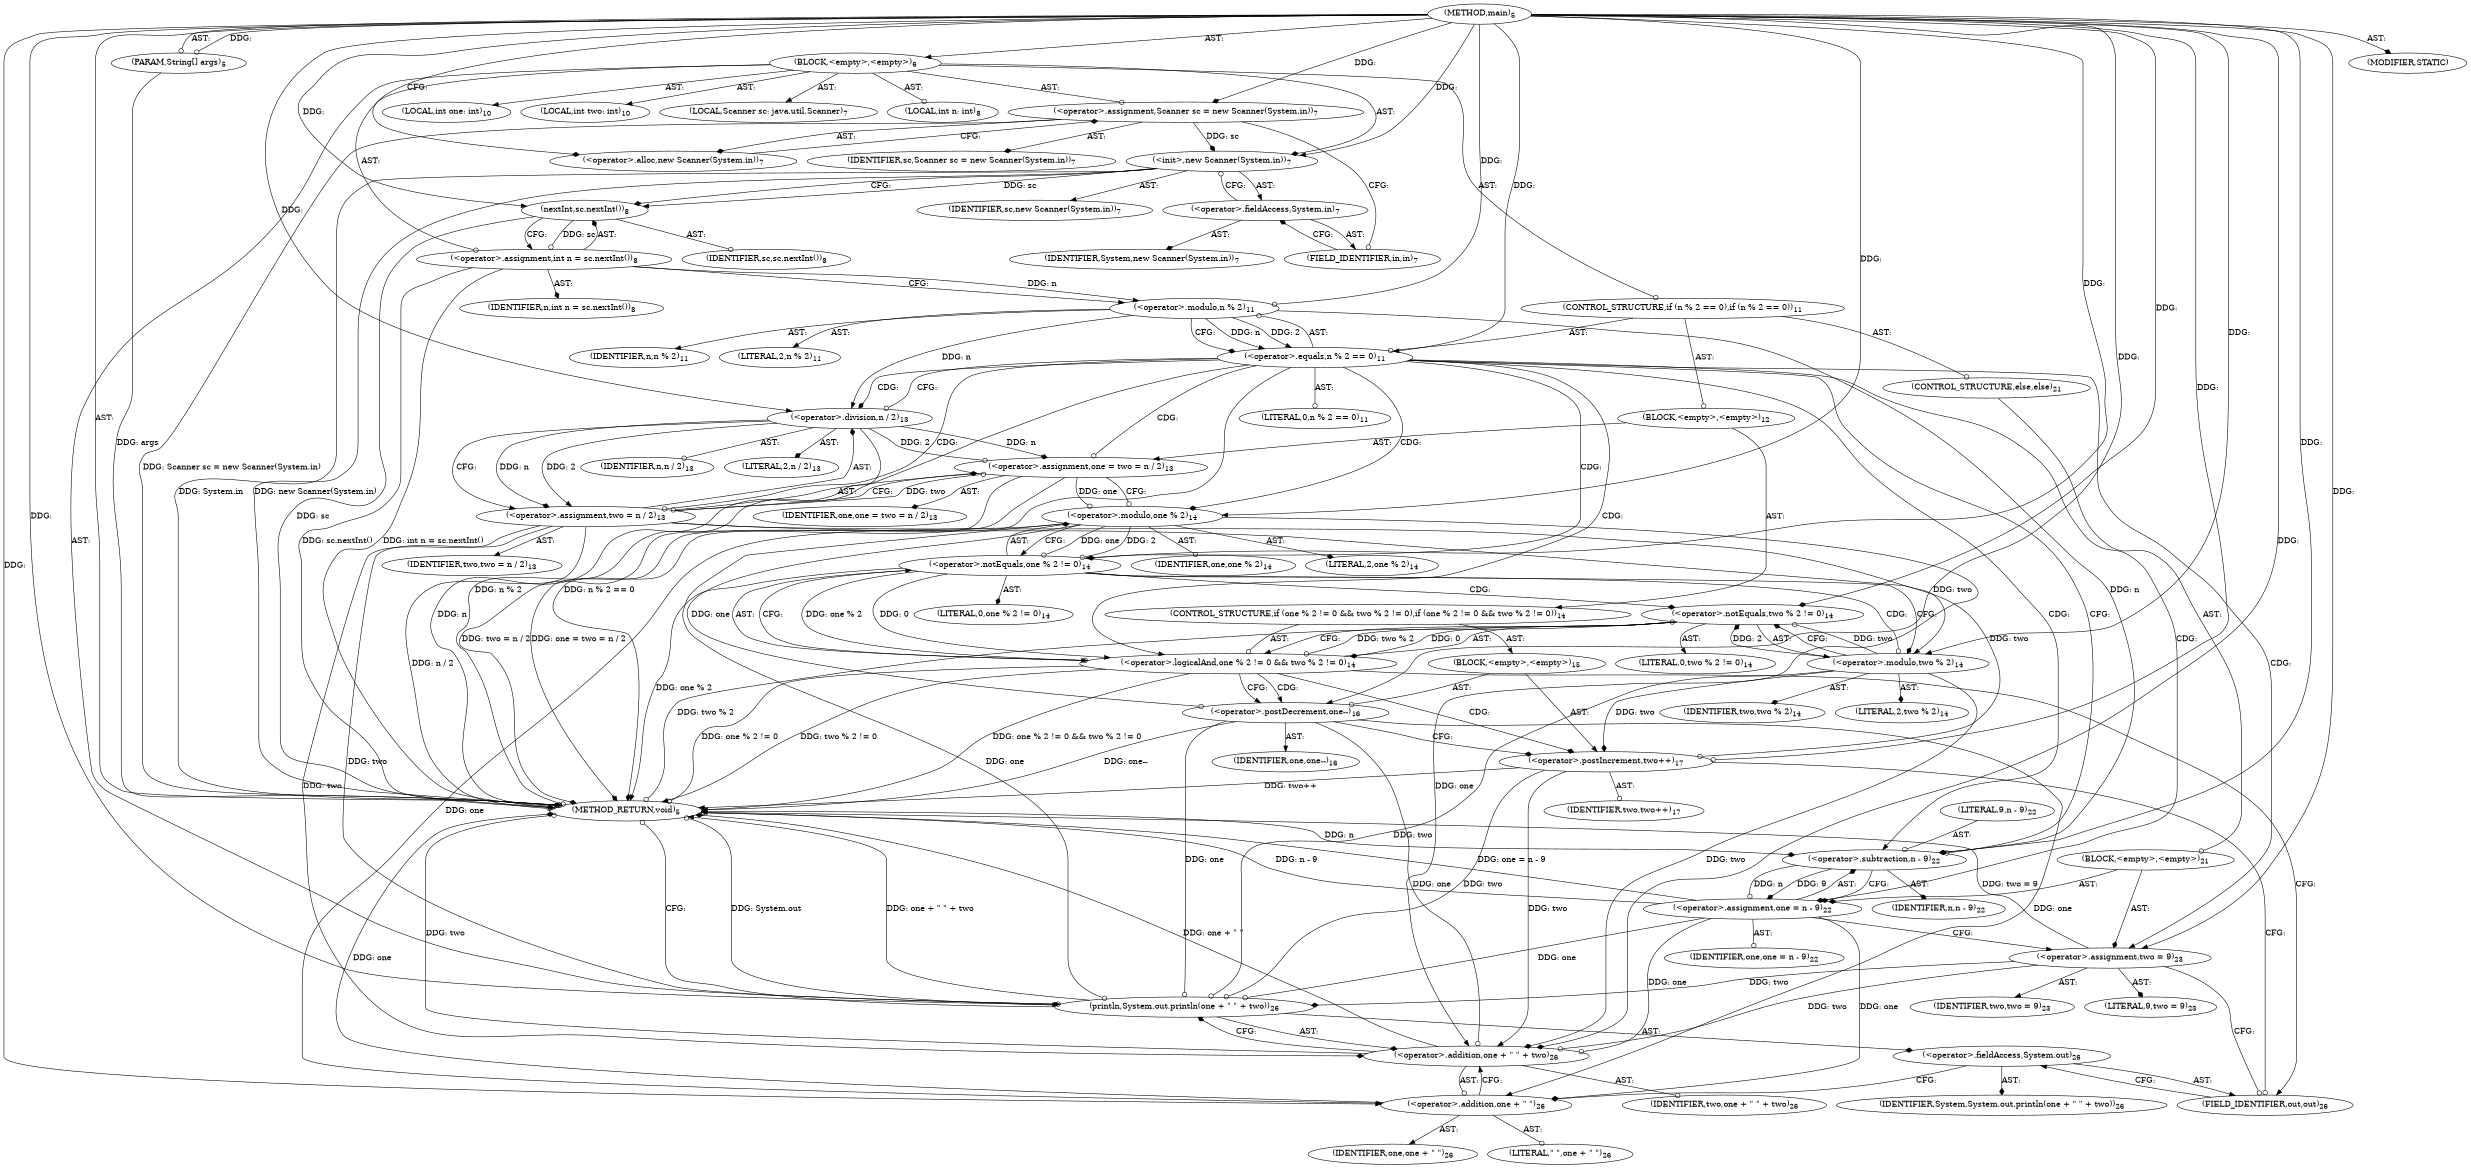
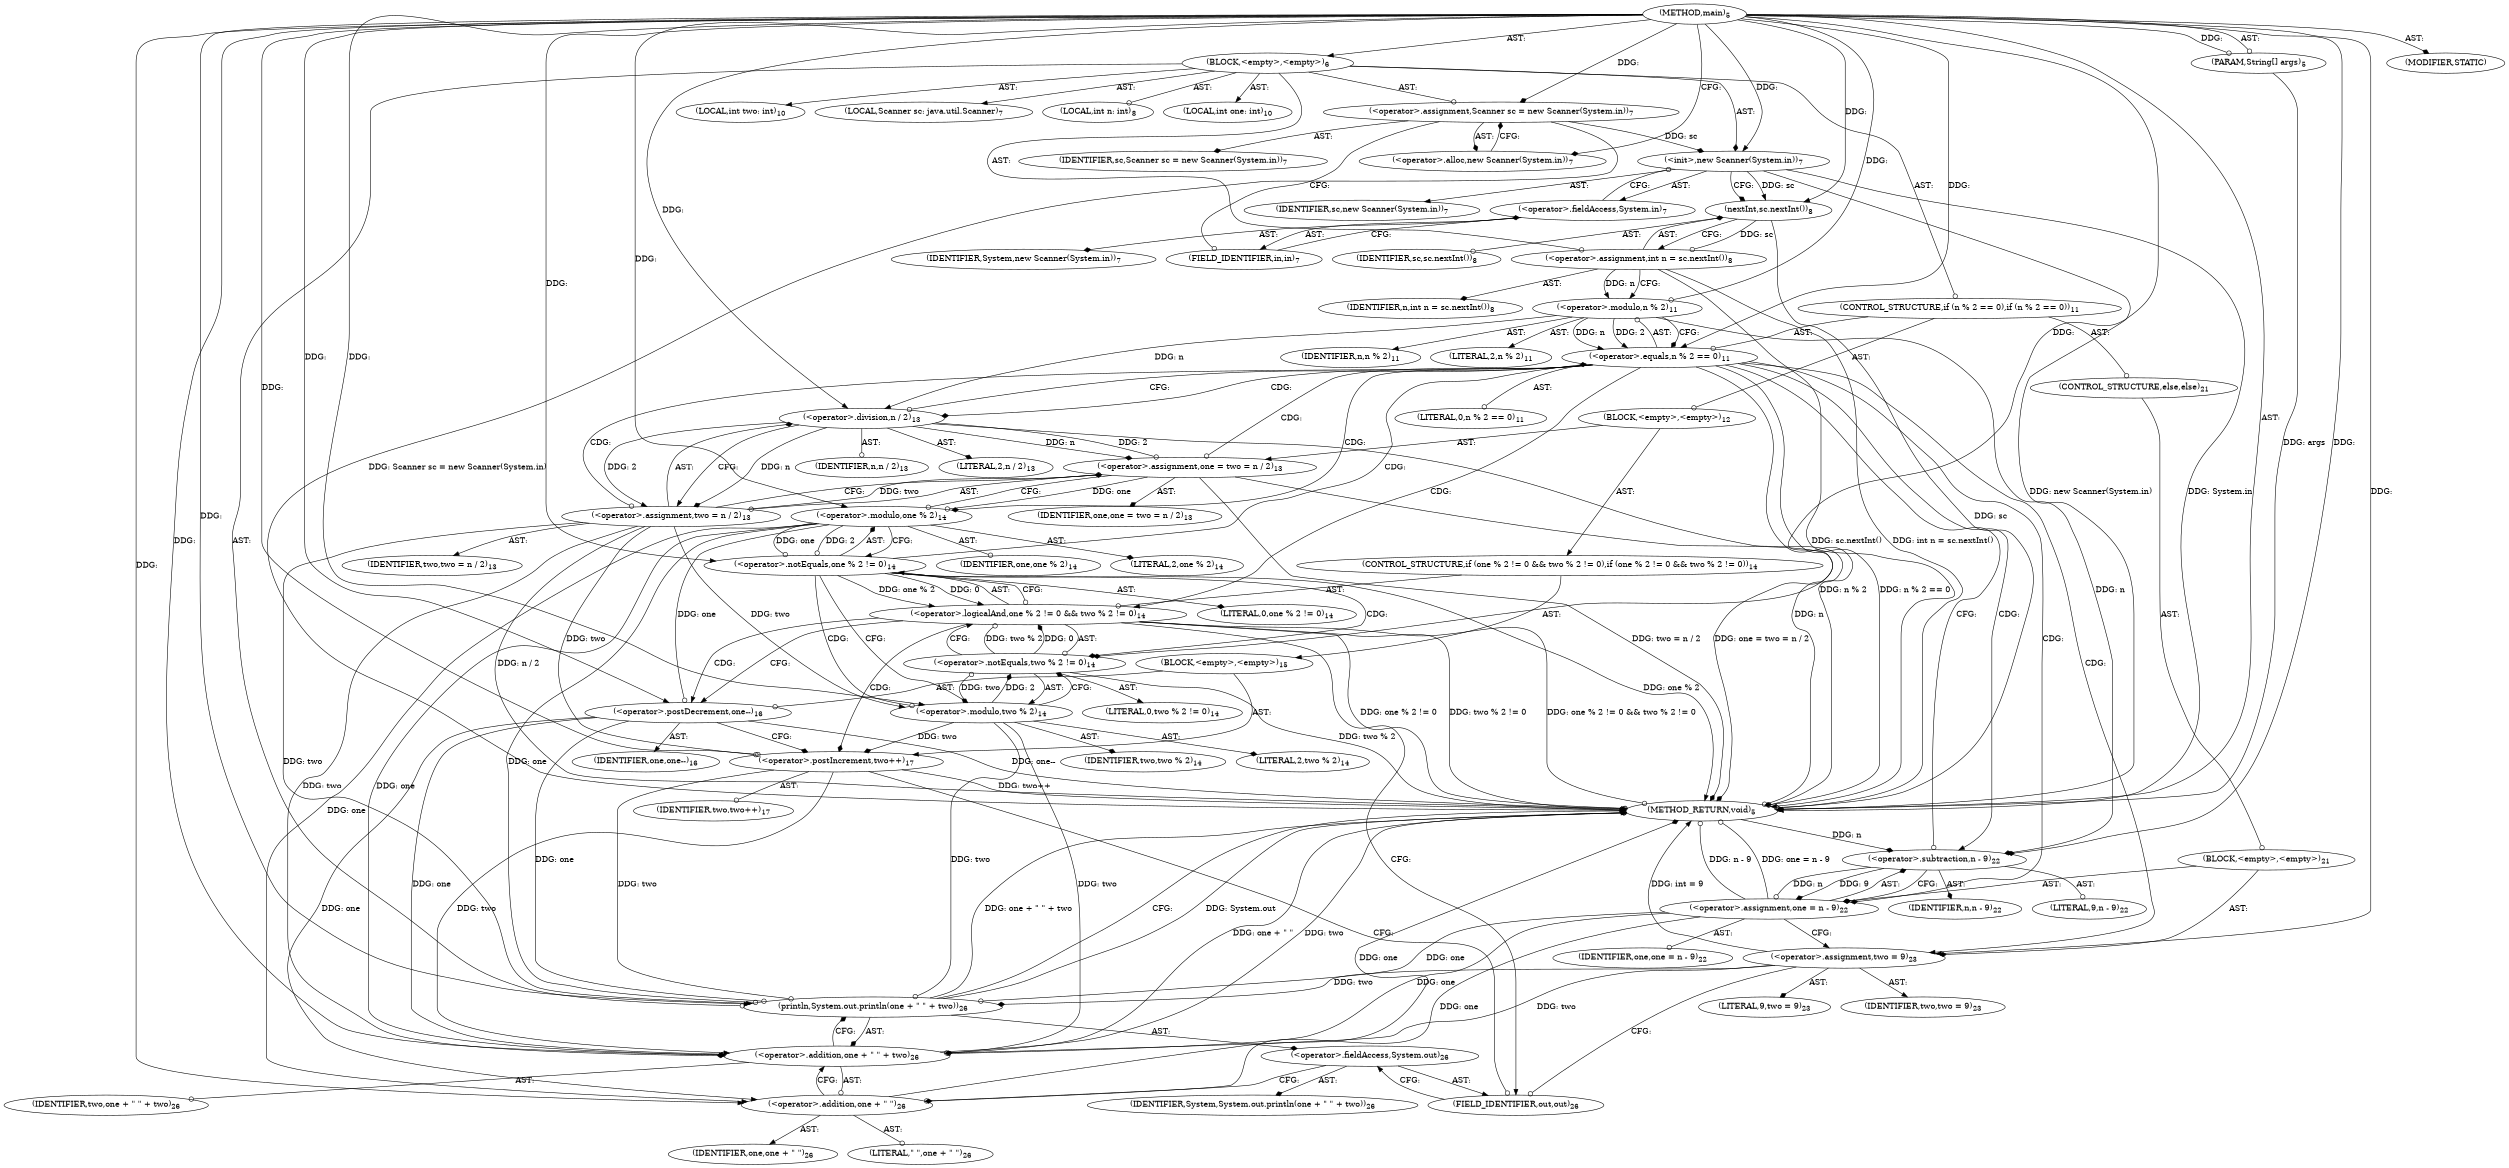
(1488, 547) -> (1266, 501)
(1943, 836) -> (2046, 873)
(2010, 884) -> (1677, 884)
